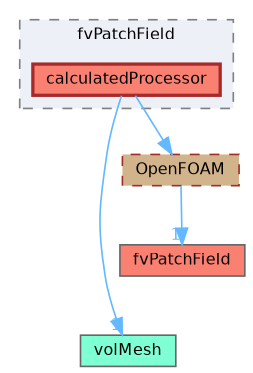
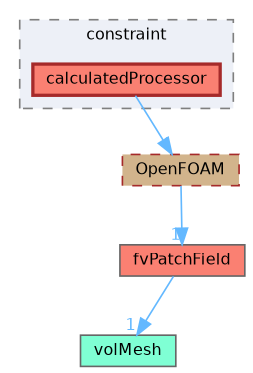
(127, 35) -> (127, 35)
(101, 207) -> (160, 299)
